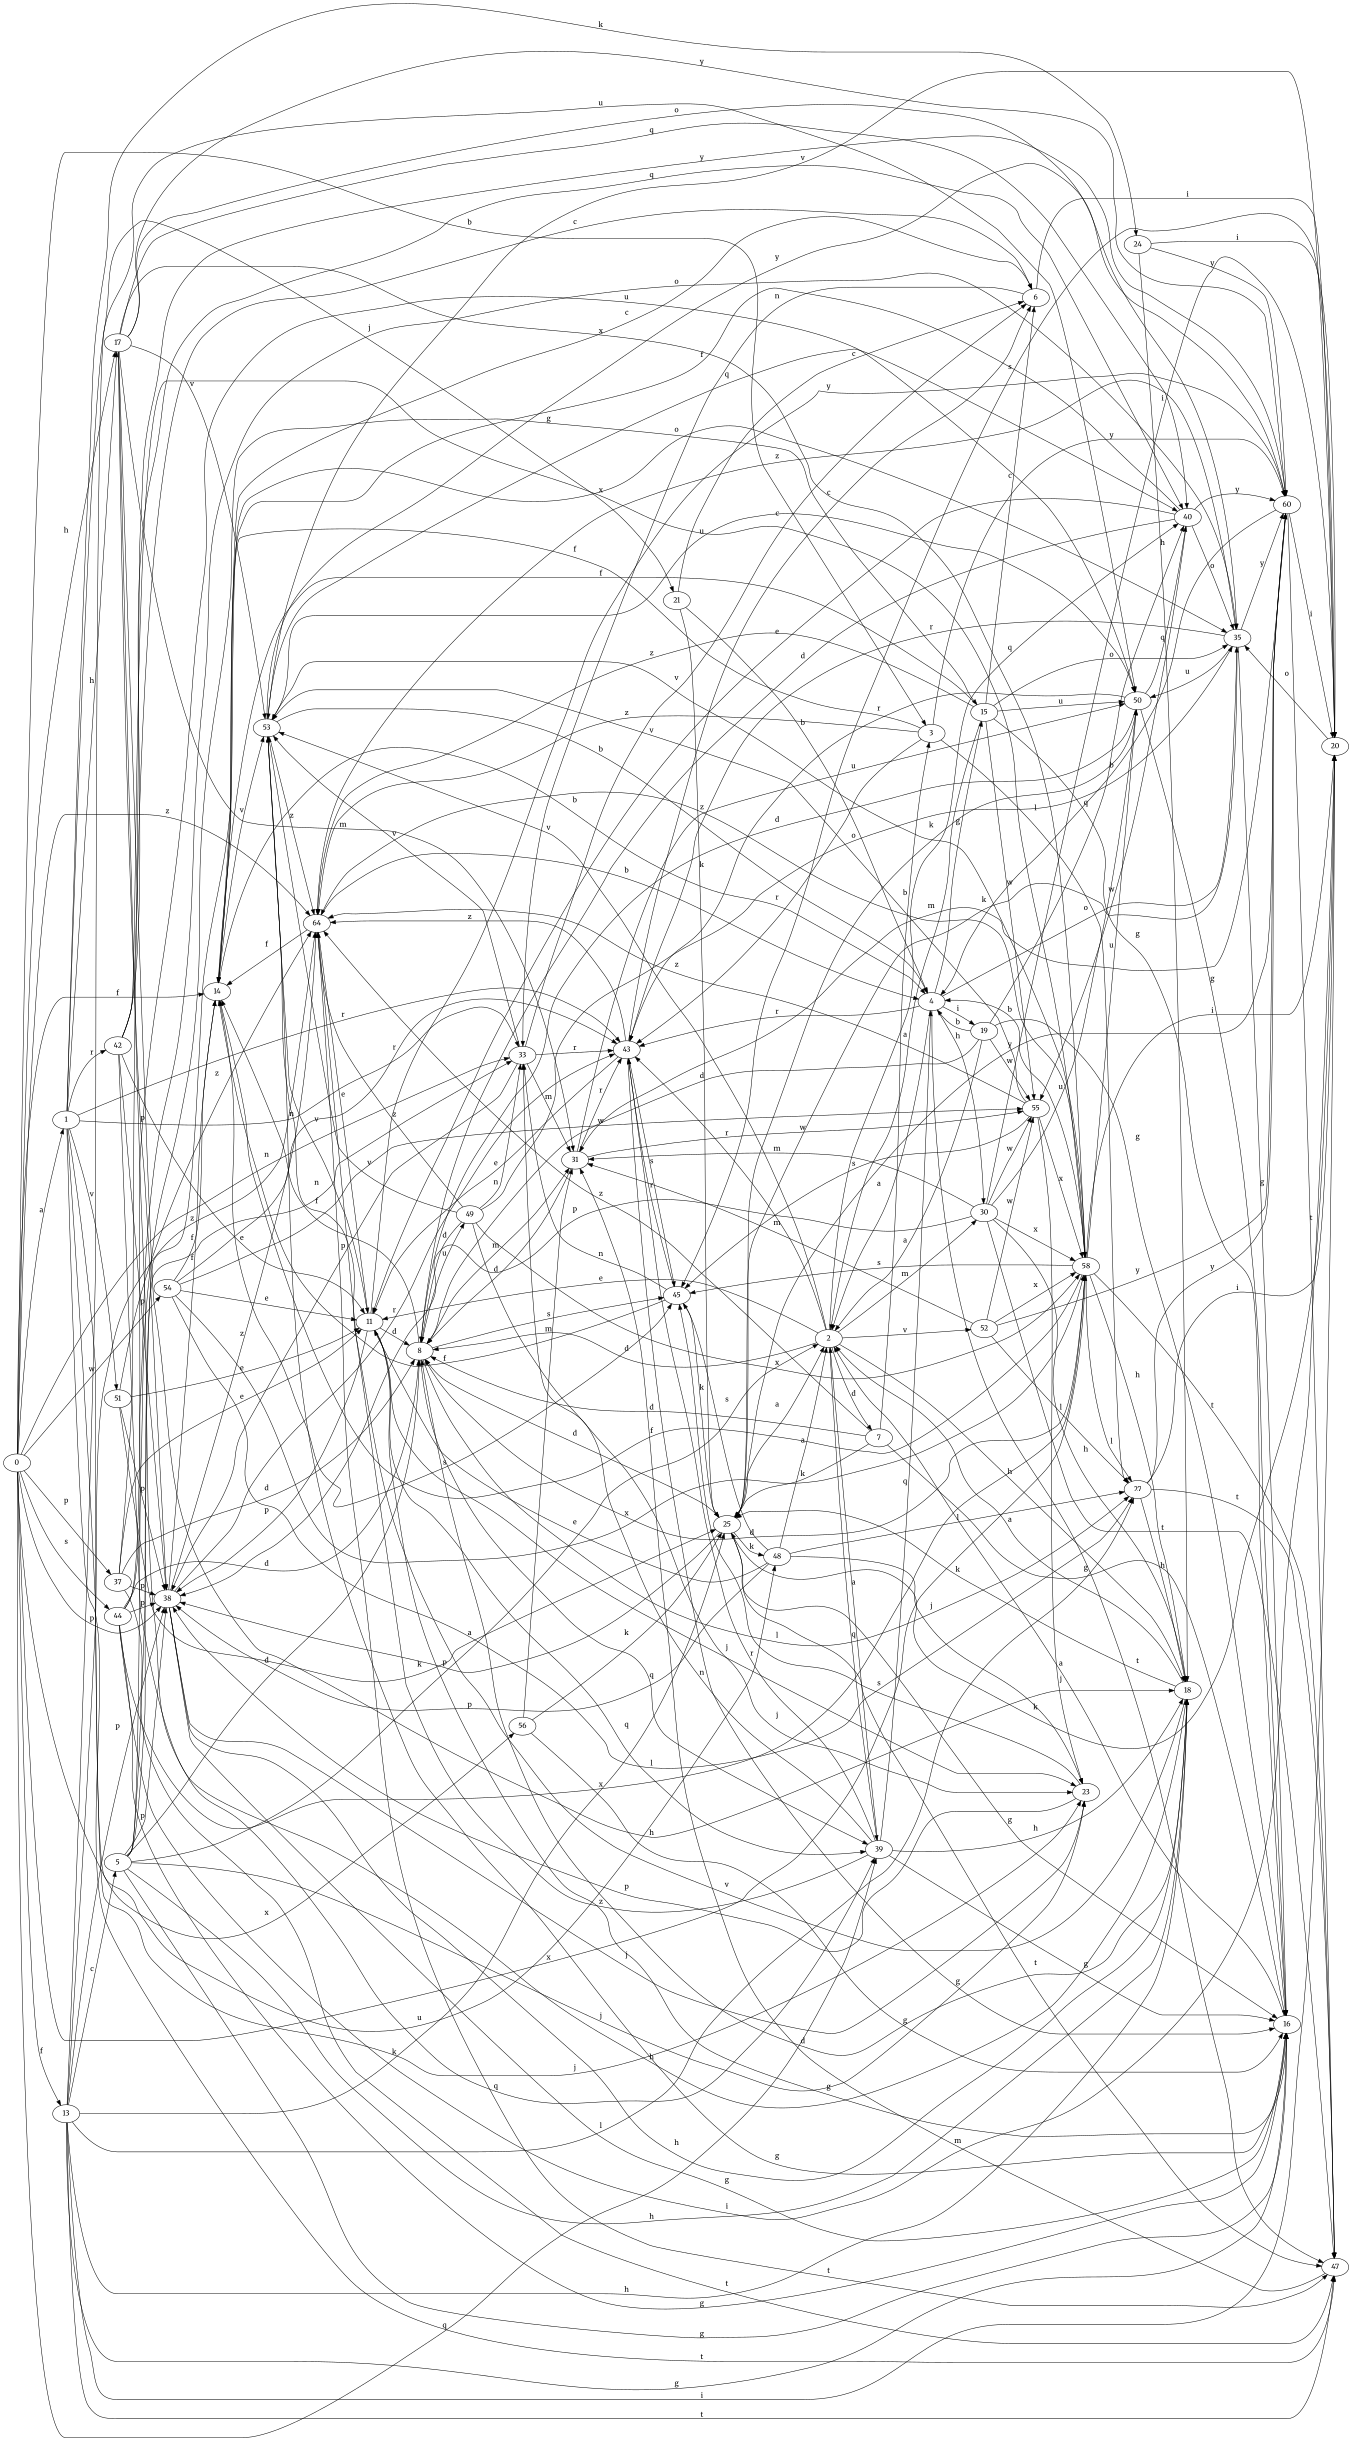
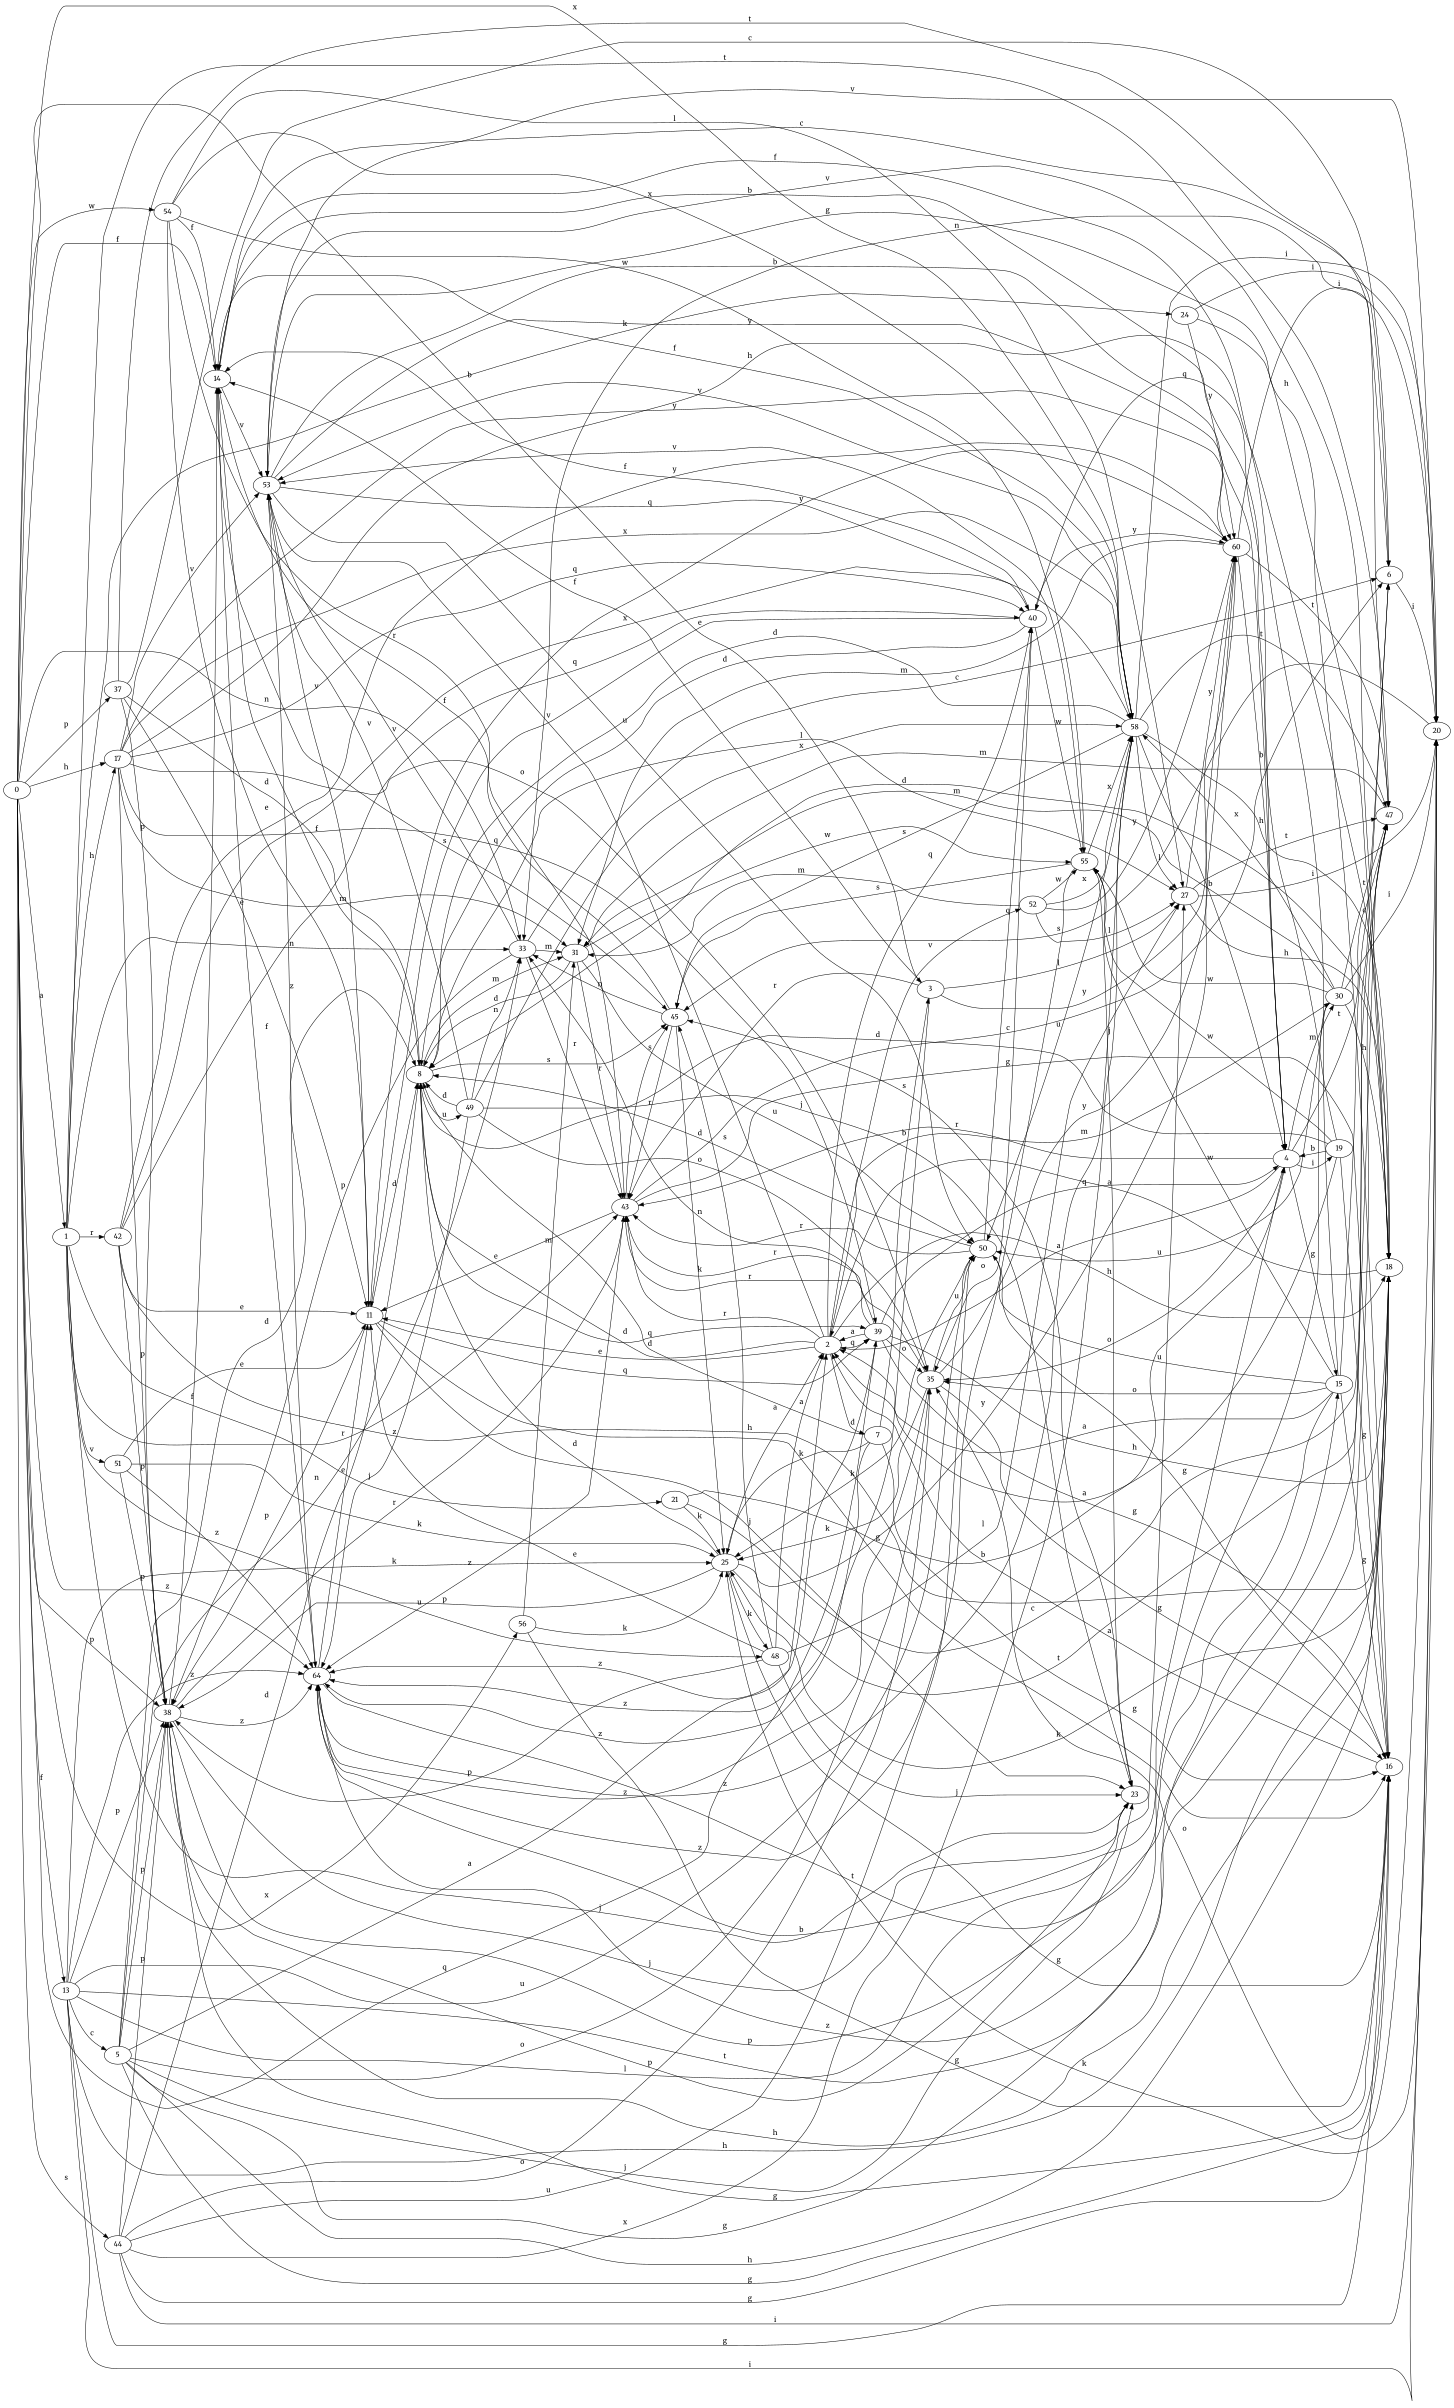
(958, 1037) -> (1313, 1038)
none -> (903, 1355)
